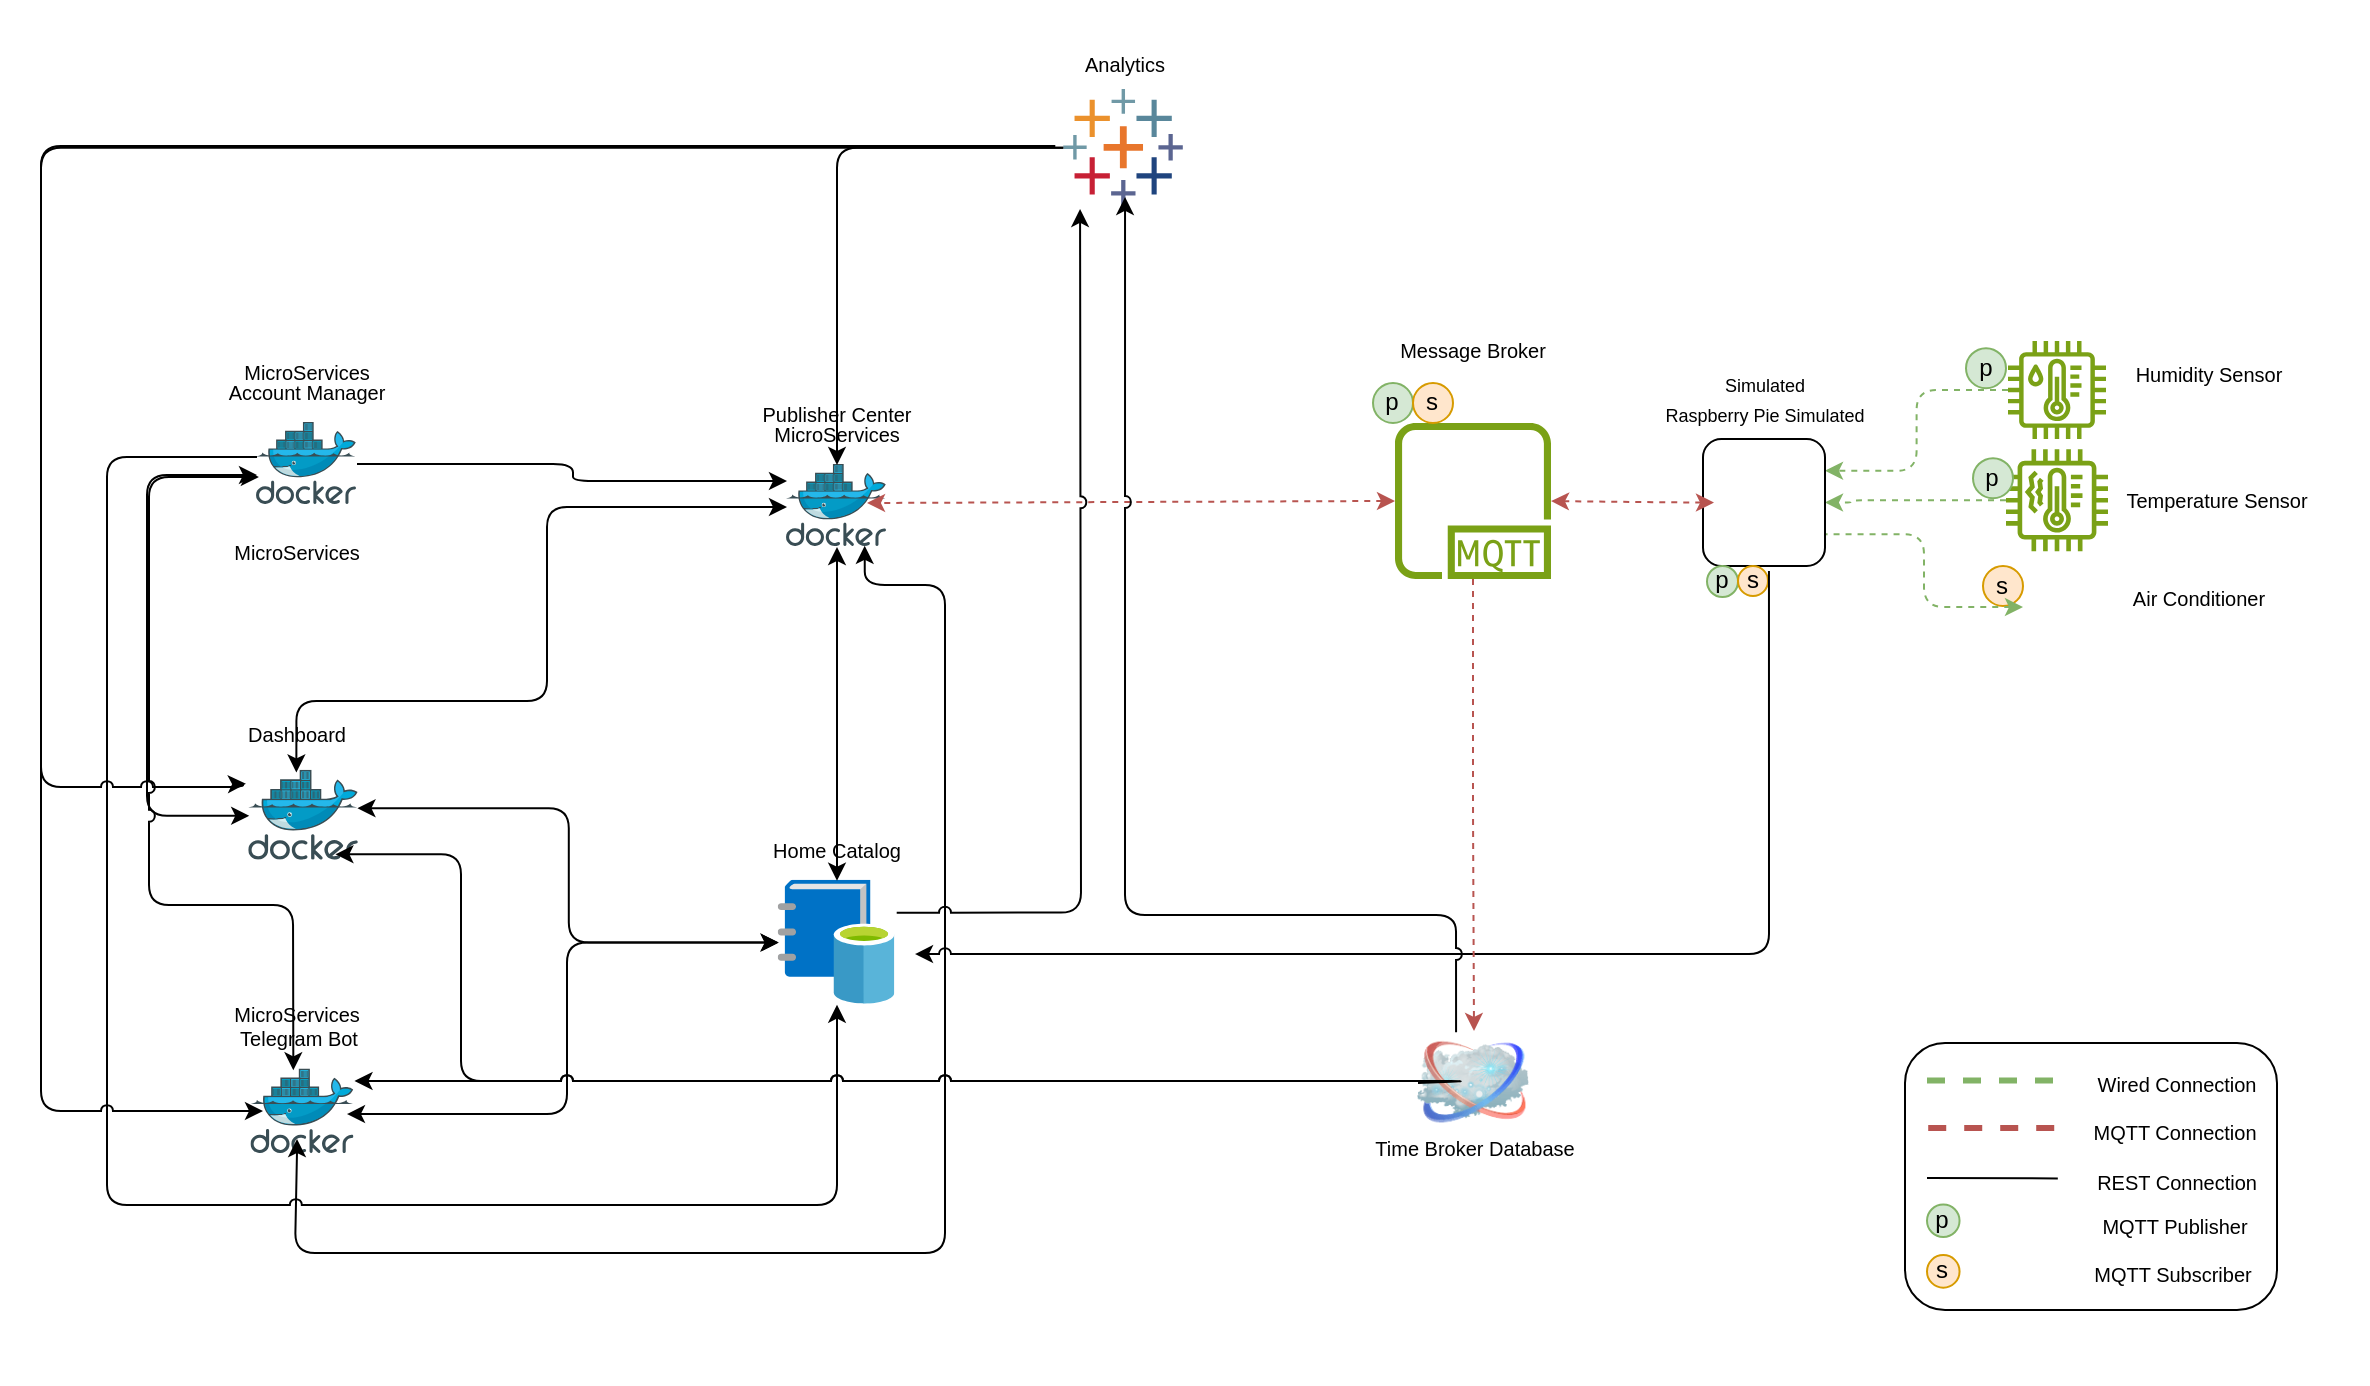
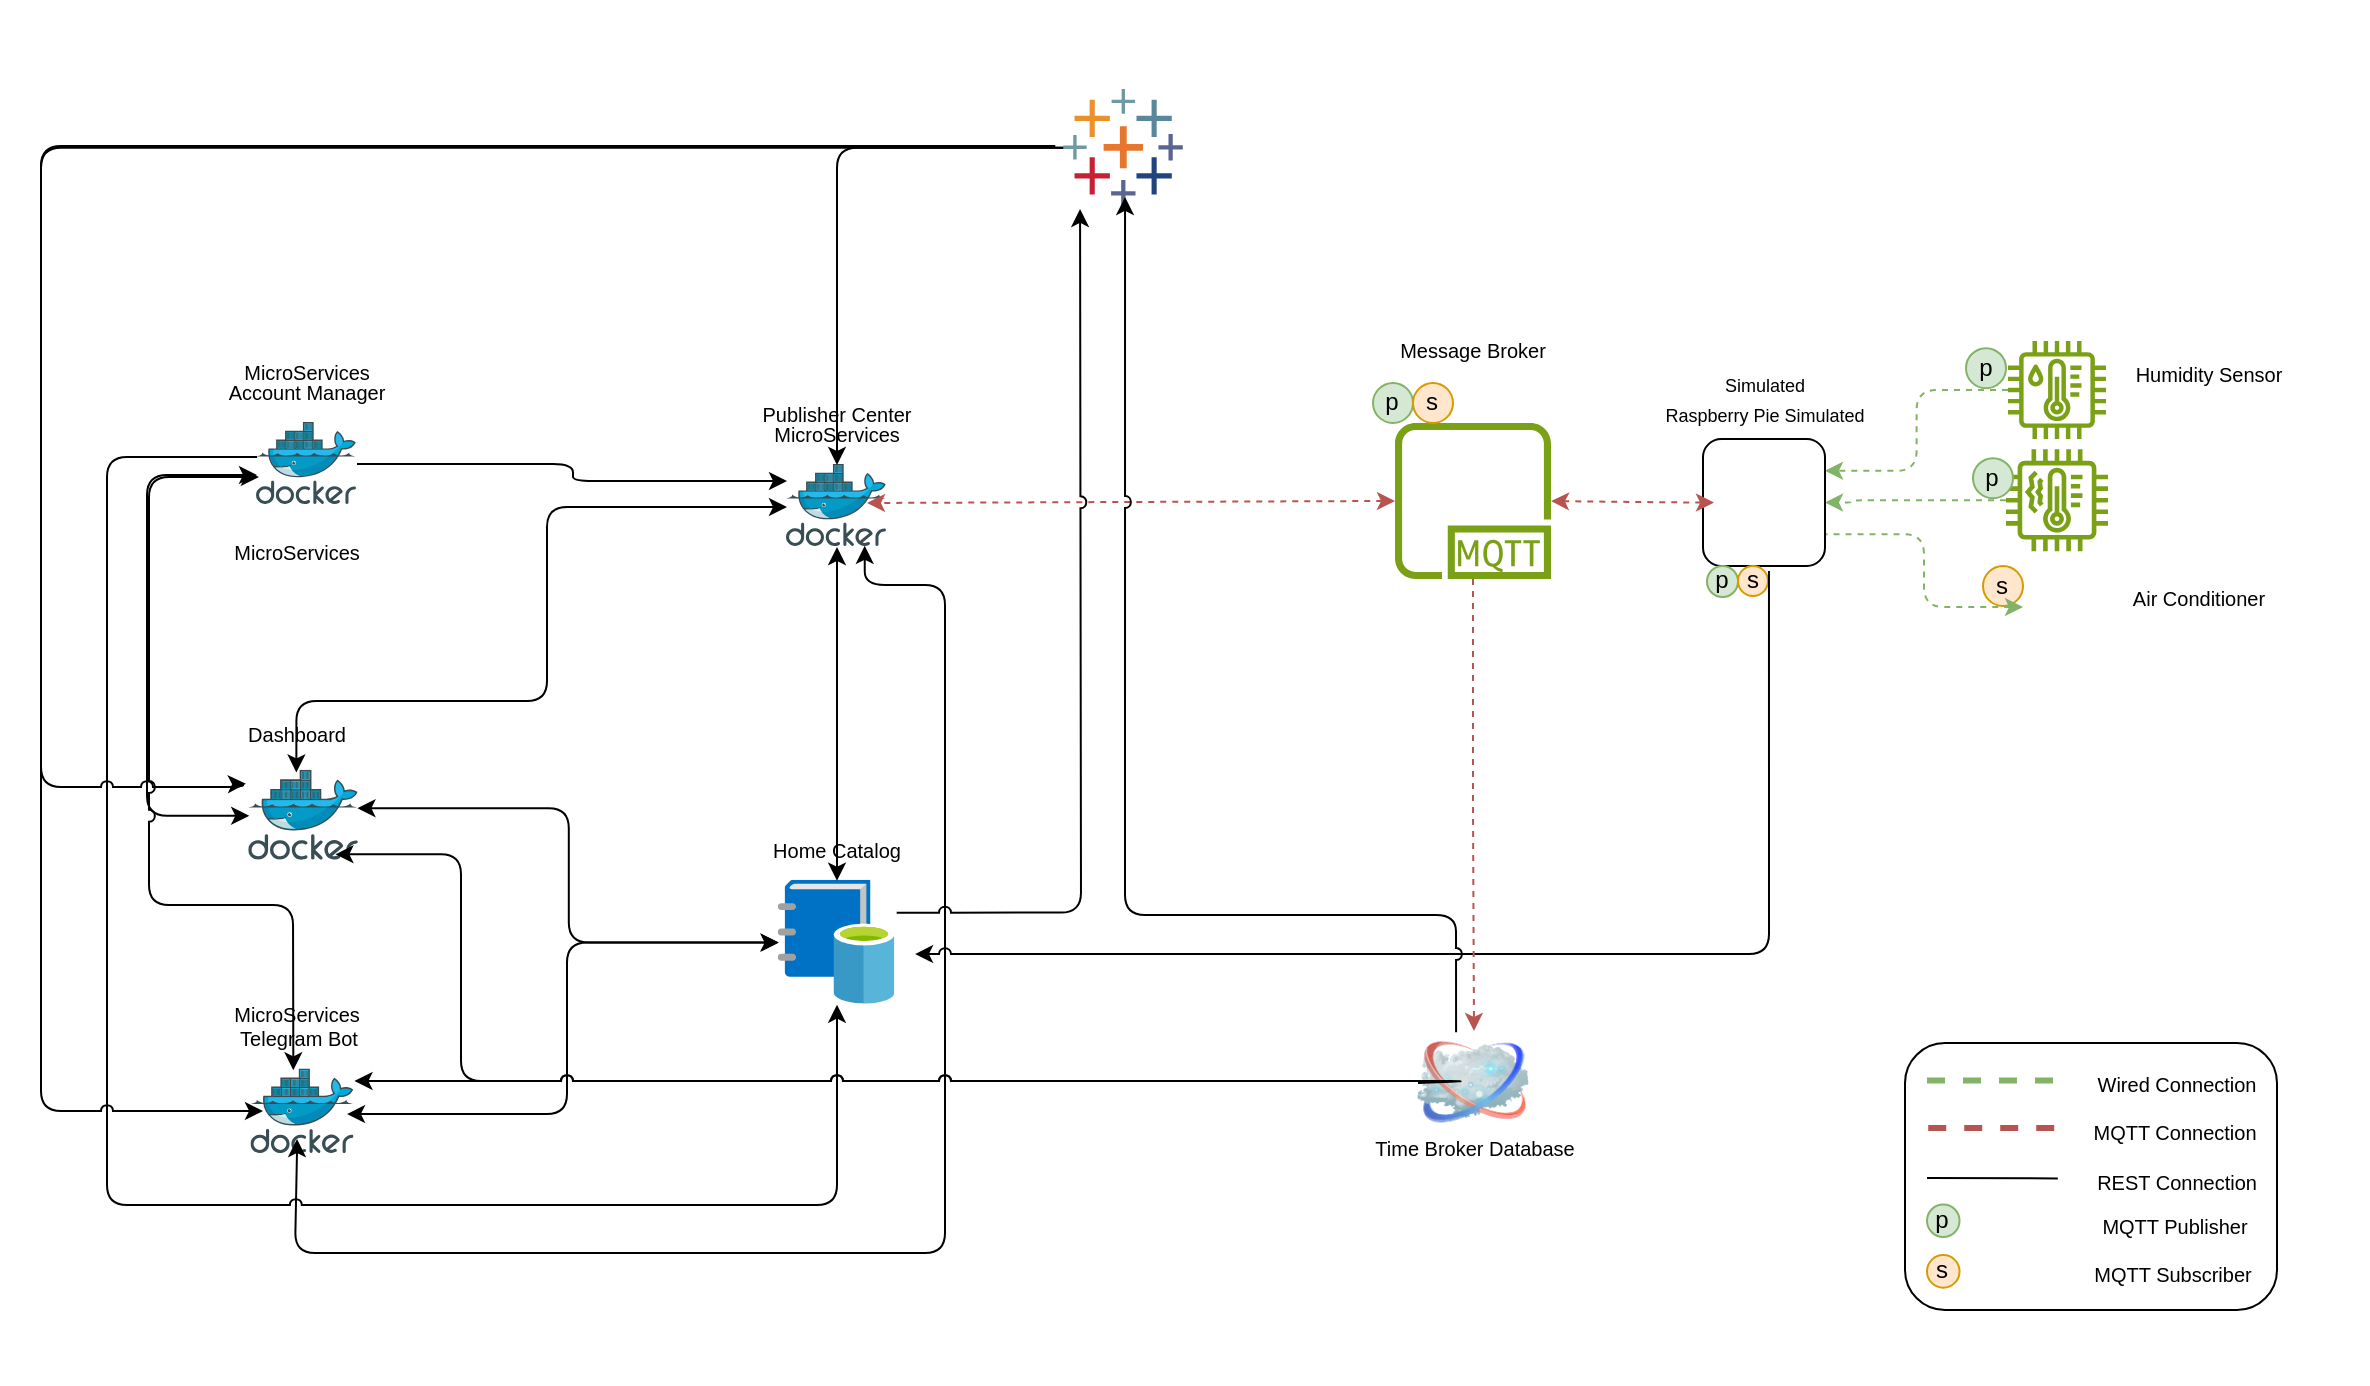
(1124, 65) -> none
(2217, 500) -> none
